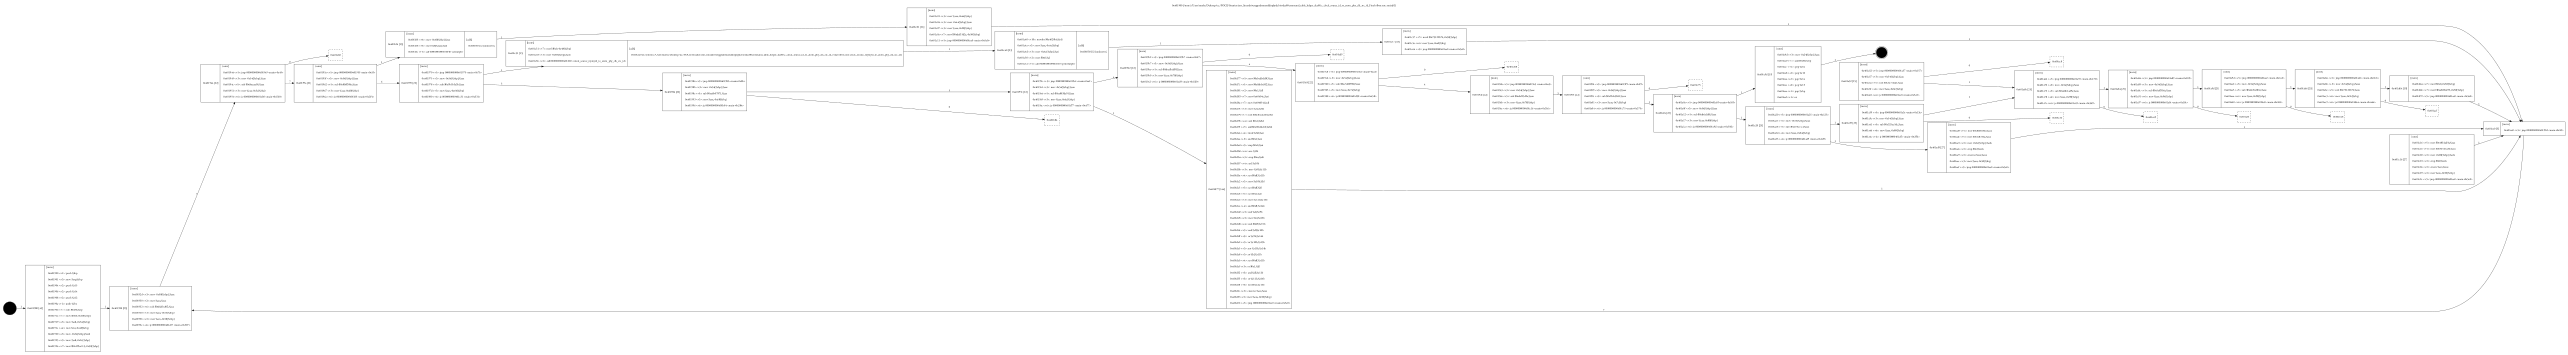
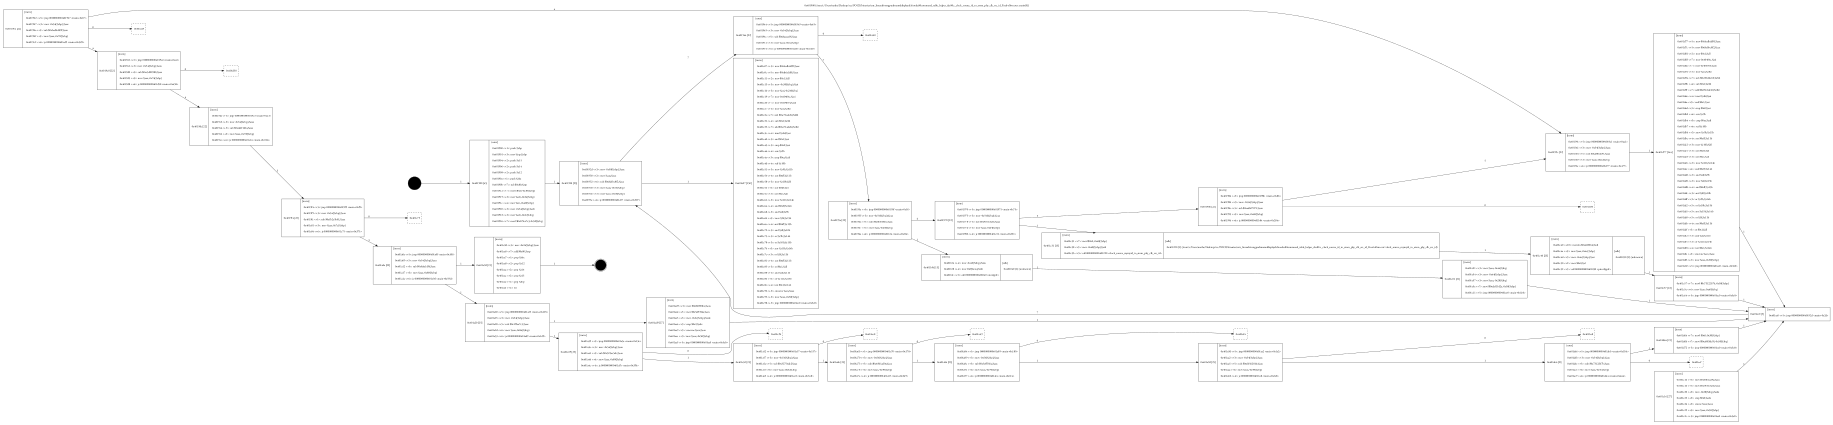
(1105, 80) -> (837, 11)
(1968, 107) -> (687, 362)
none -> (776, 183)
